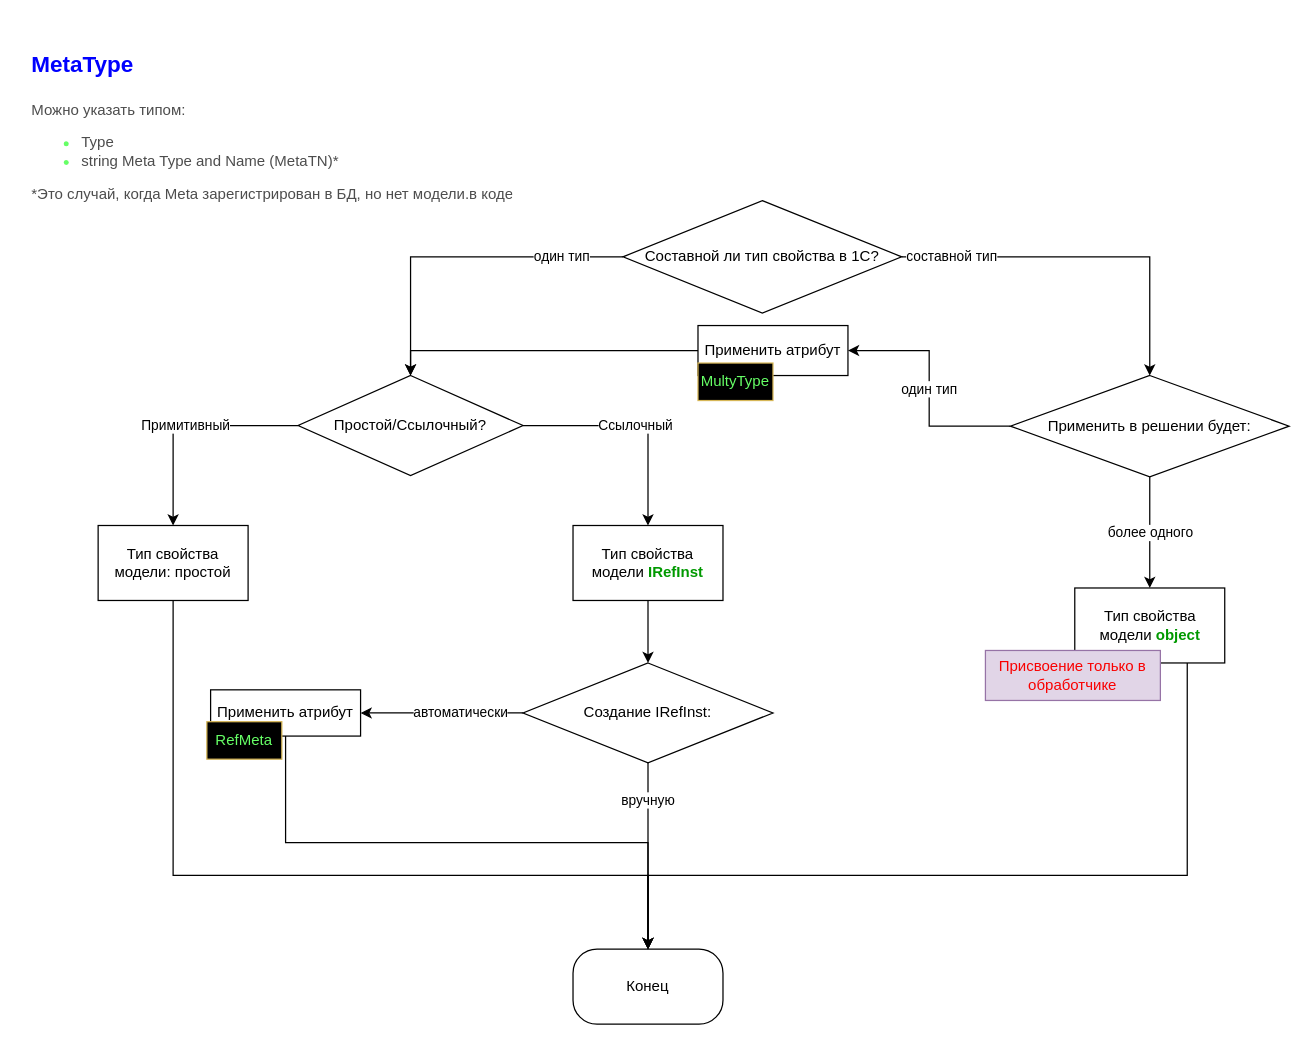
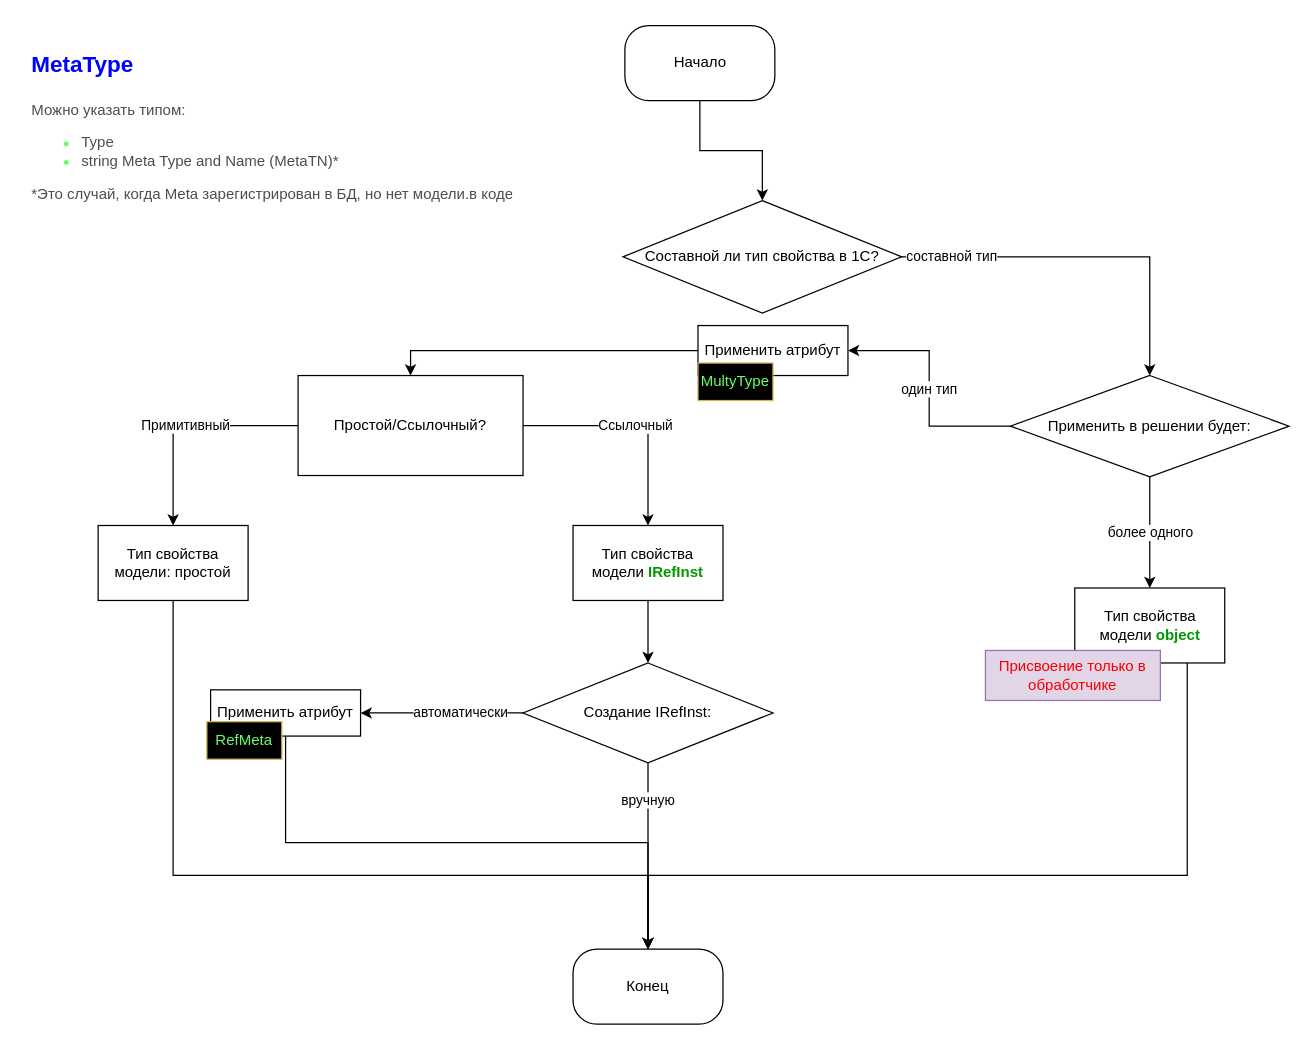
none -> (700, 63)
none -> (727, 151)
(473, 257) -> none
(411, 426) -> (411, 426)
